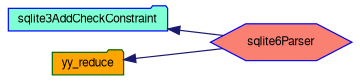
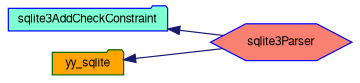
(281, 42) -> (281, 42)
(88, 64) -> (88, 64)
